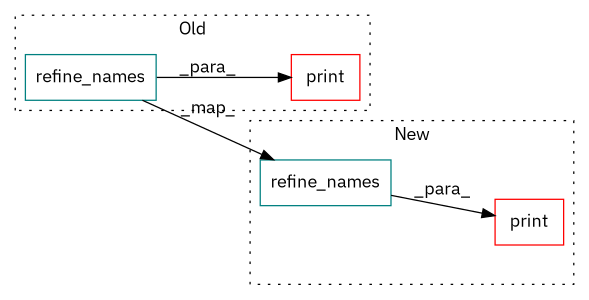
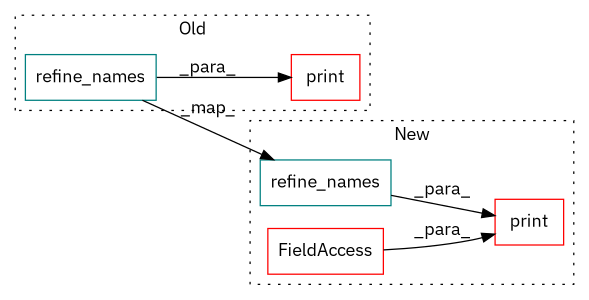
none -> (326, 251)
